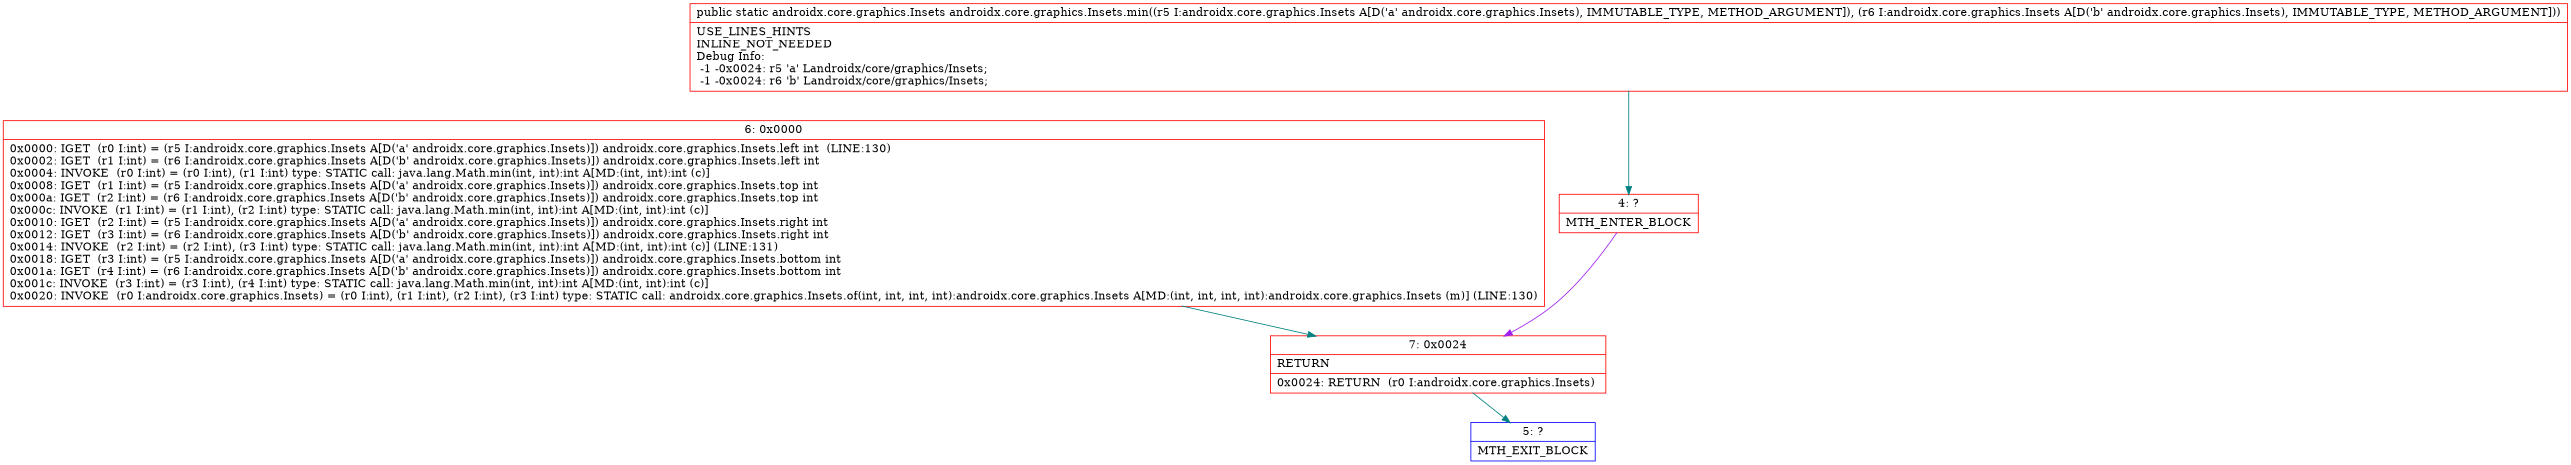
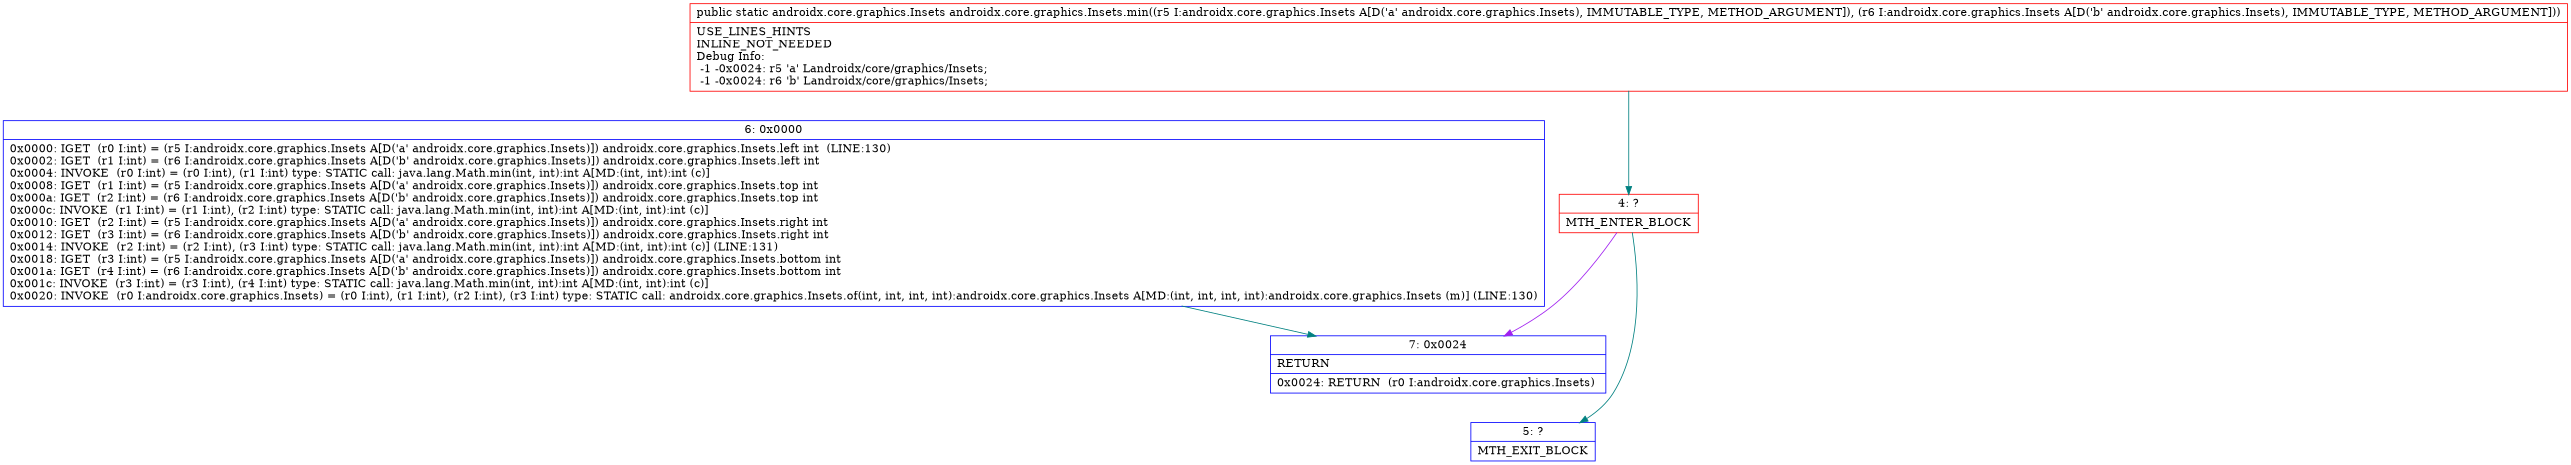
(774, 214) -> (774, 214)
(1438, 364) -> (1438, 364)
(1488, 405) -> (1634, 333)
